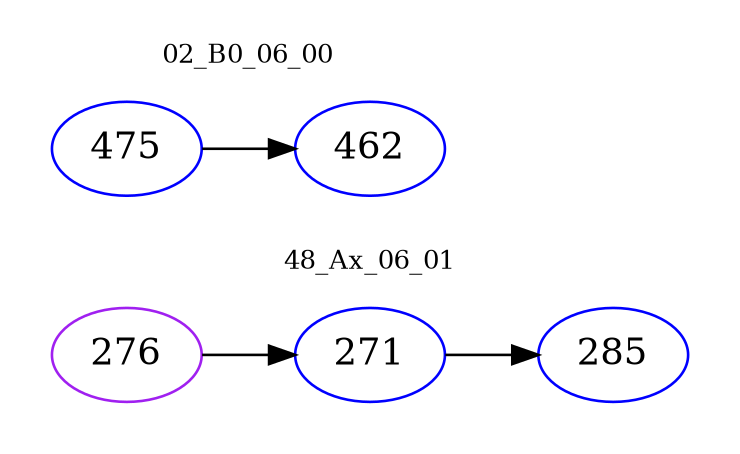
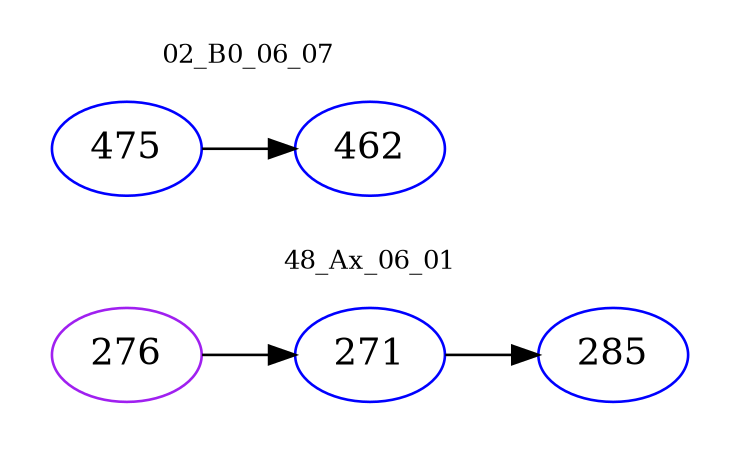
(248, 56) -> (248, 56)
